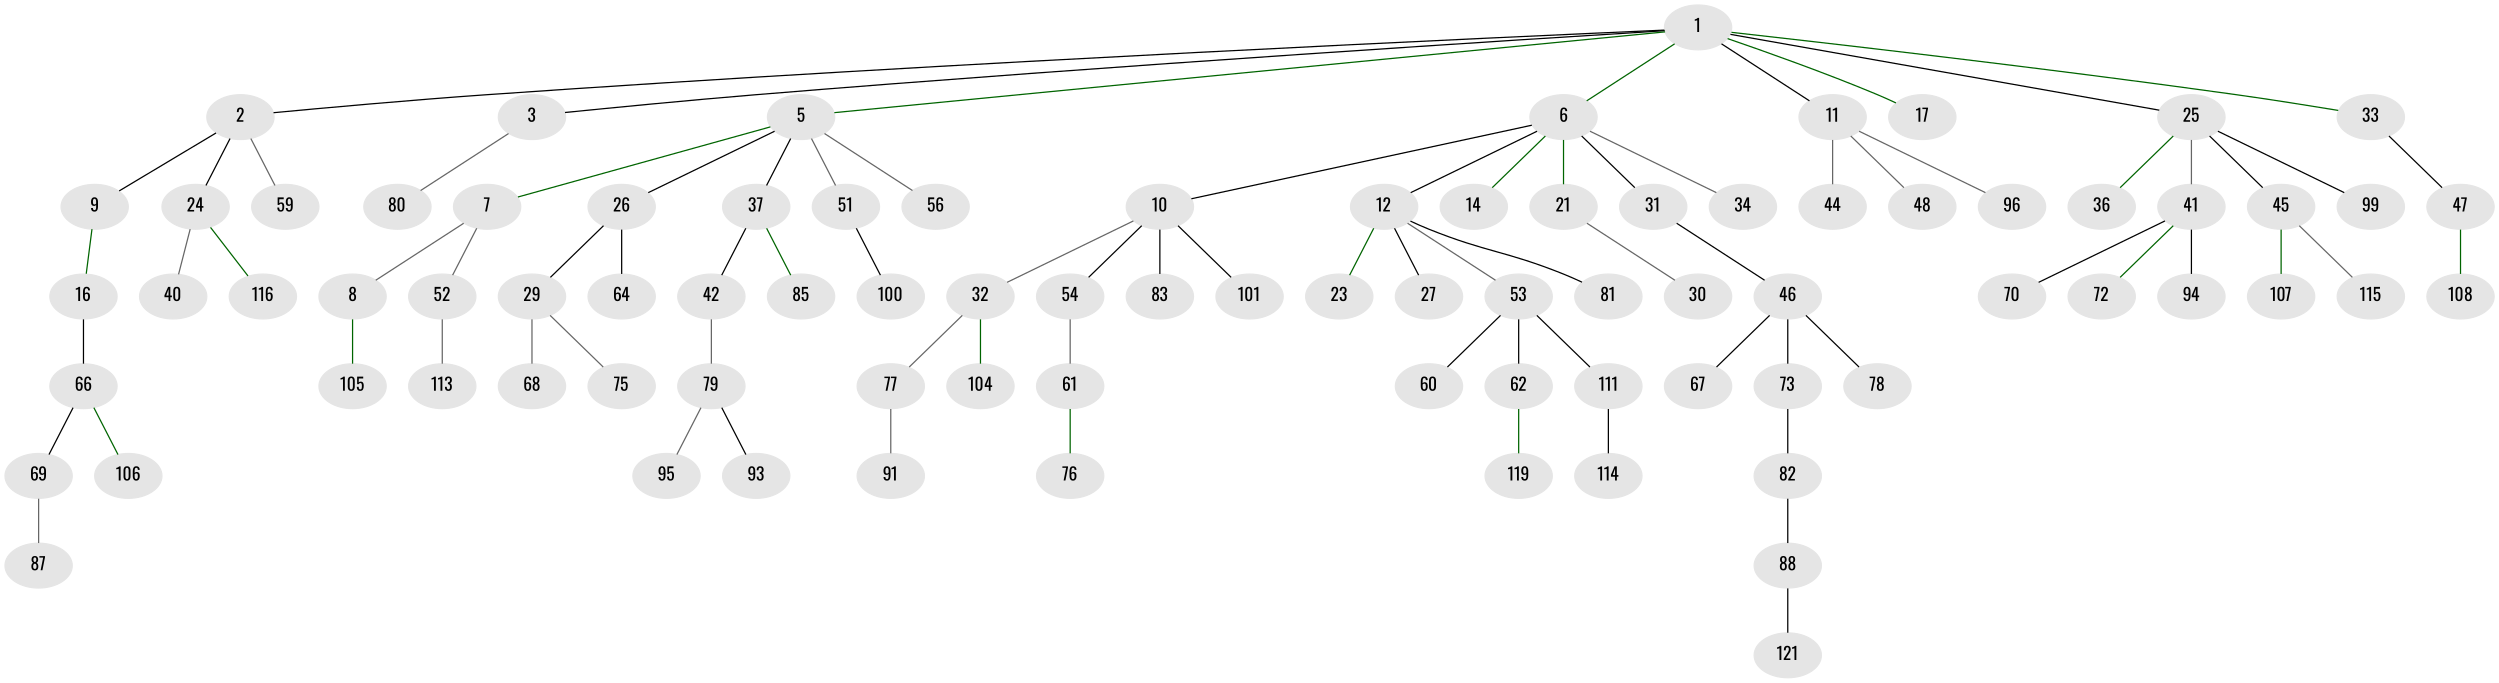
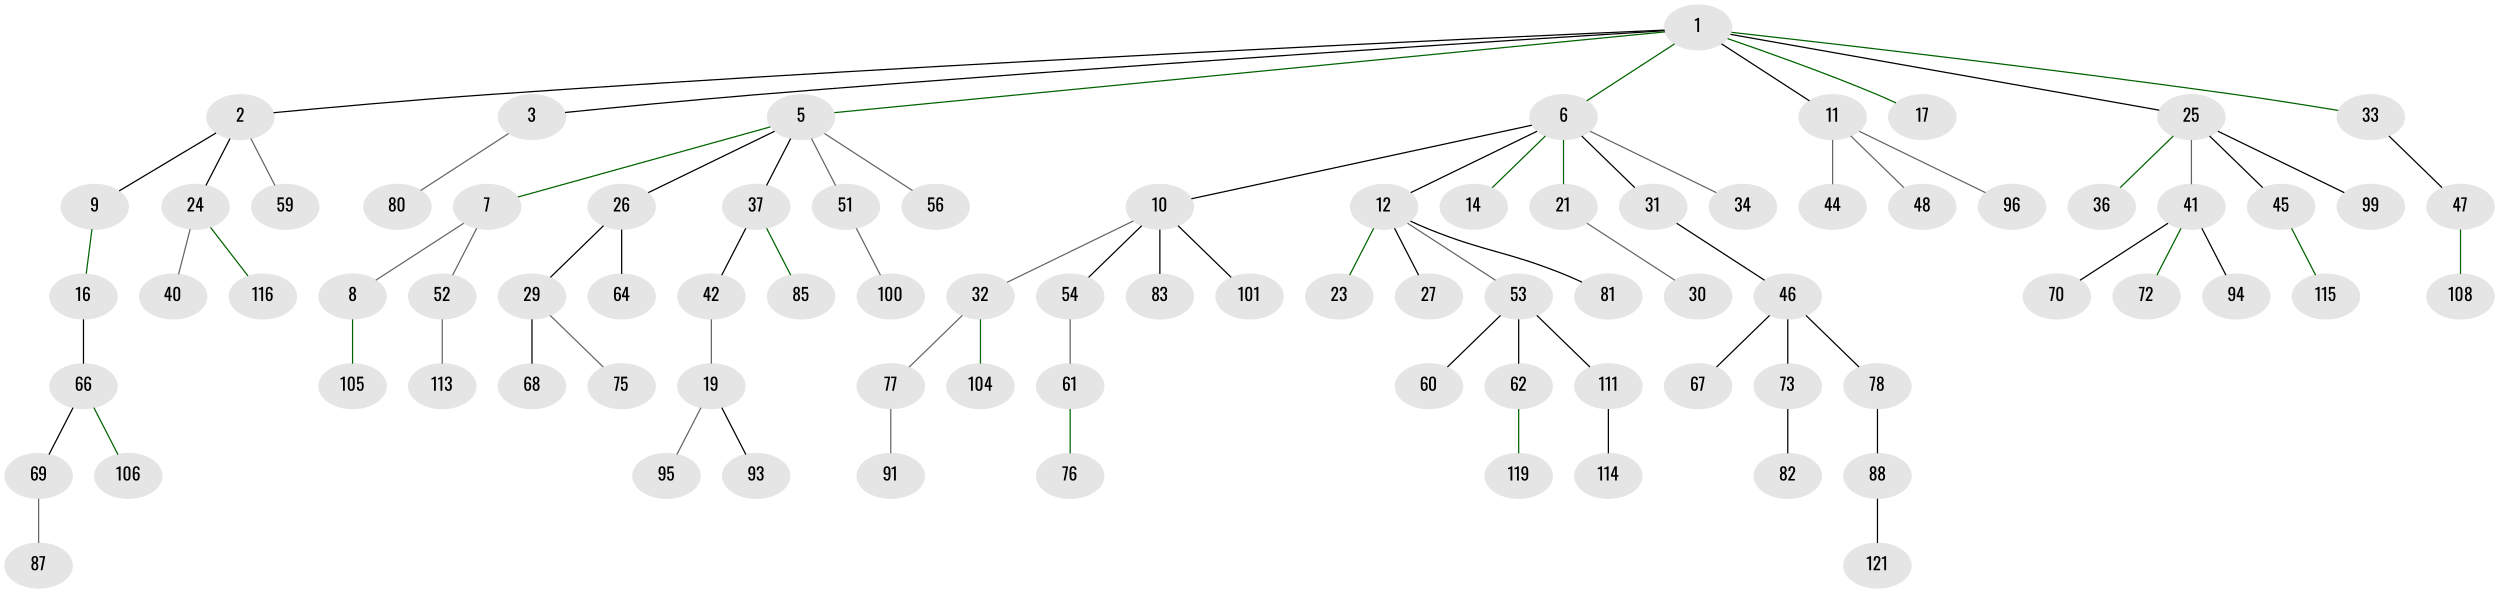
(868, 252) -> (868, 252)
(2326, 252) -> (2304, 252)
(2281, 297) -> none
(532, 341) -> (532, 341)
(711, 386) -> (711, 386)
(1788, 521) -> (1877, 431)
